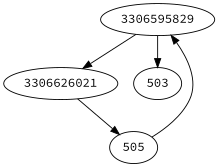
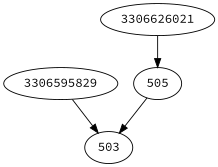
(113, 49) -> none
(191, 96) -> (136, 112)
